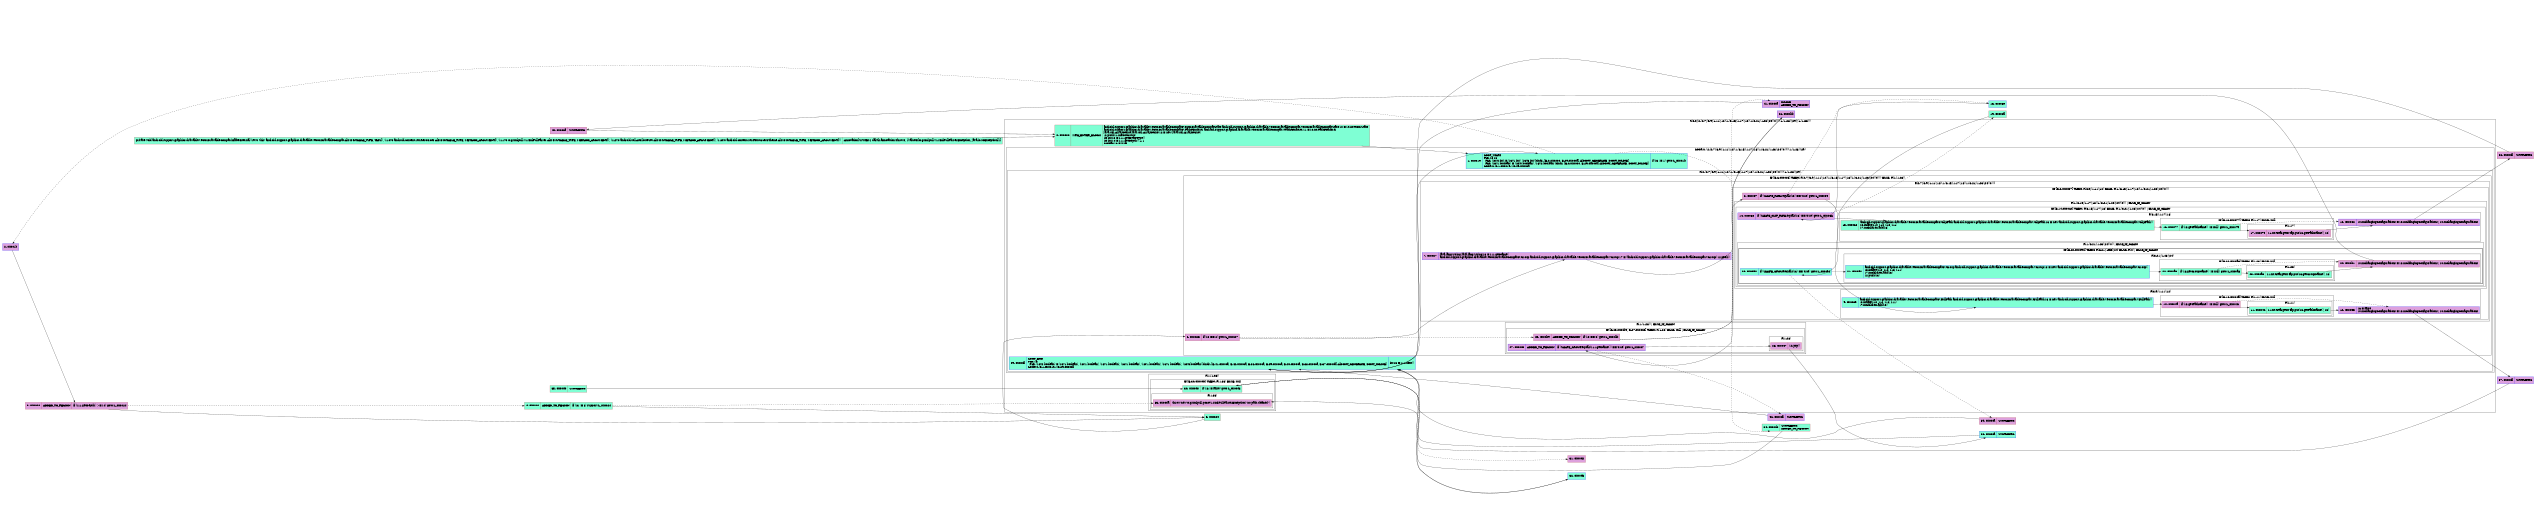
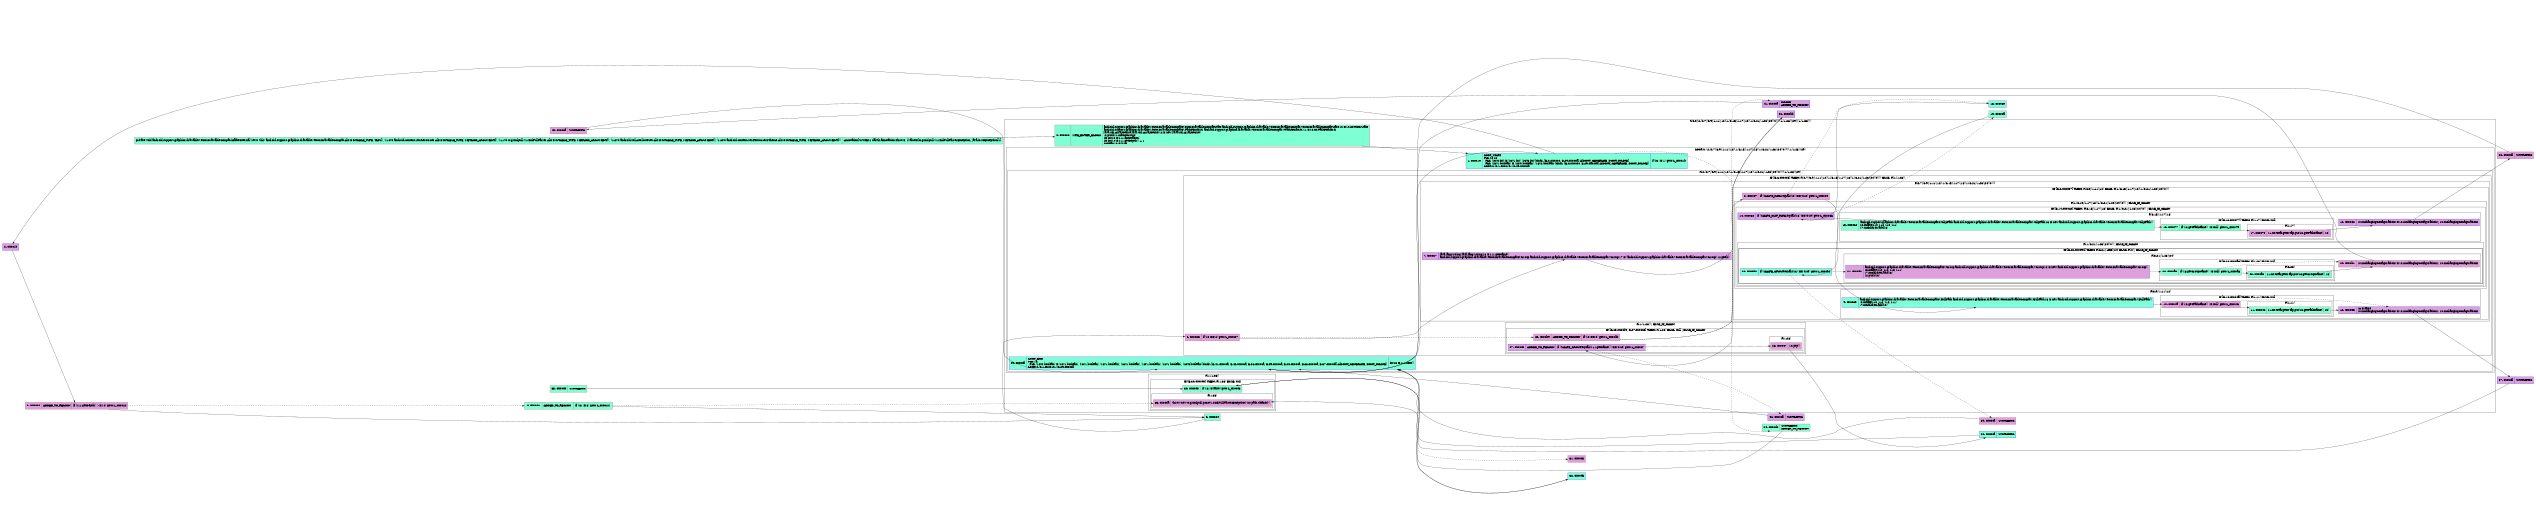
(760, 67) -> (760, 67)
(820, 132) -> (981, 124)
(1124, 138) -> (1122, 138)
(2285, 222) -> none
(2290, 267) -> (2290, 267)
(1998, 272) -> (1998, 272)
(592, 406) -> (592, 406)
